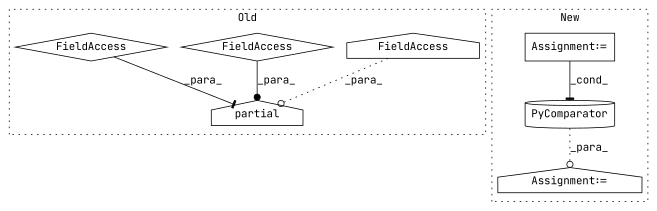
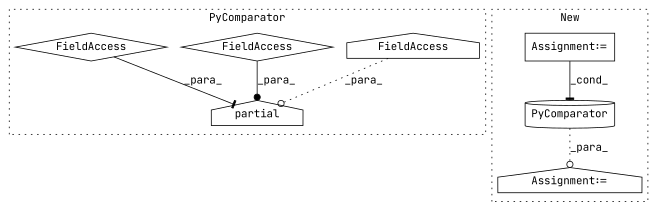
(247, 18) -> (247, 18)
